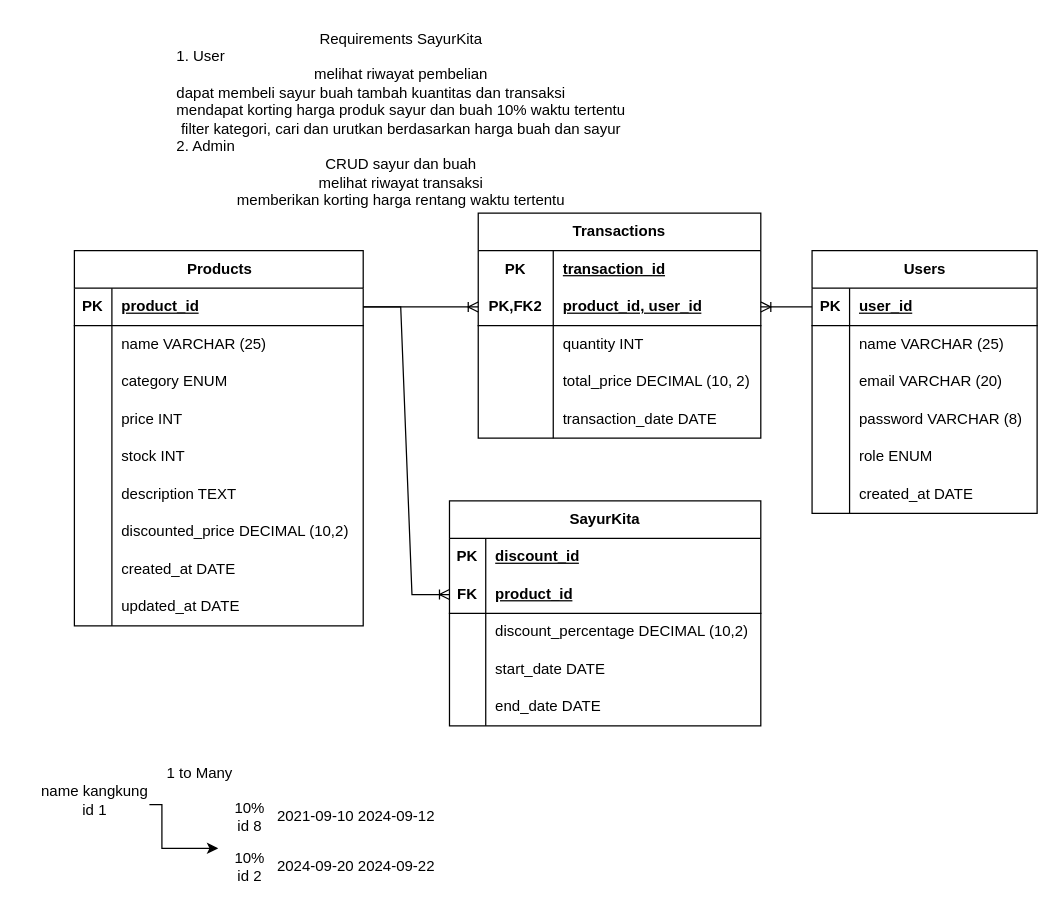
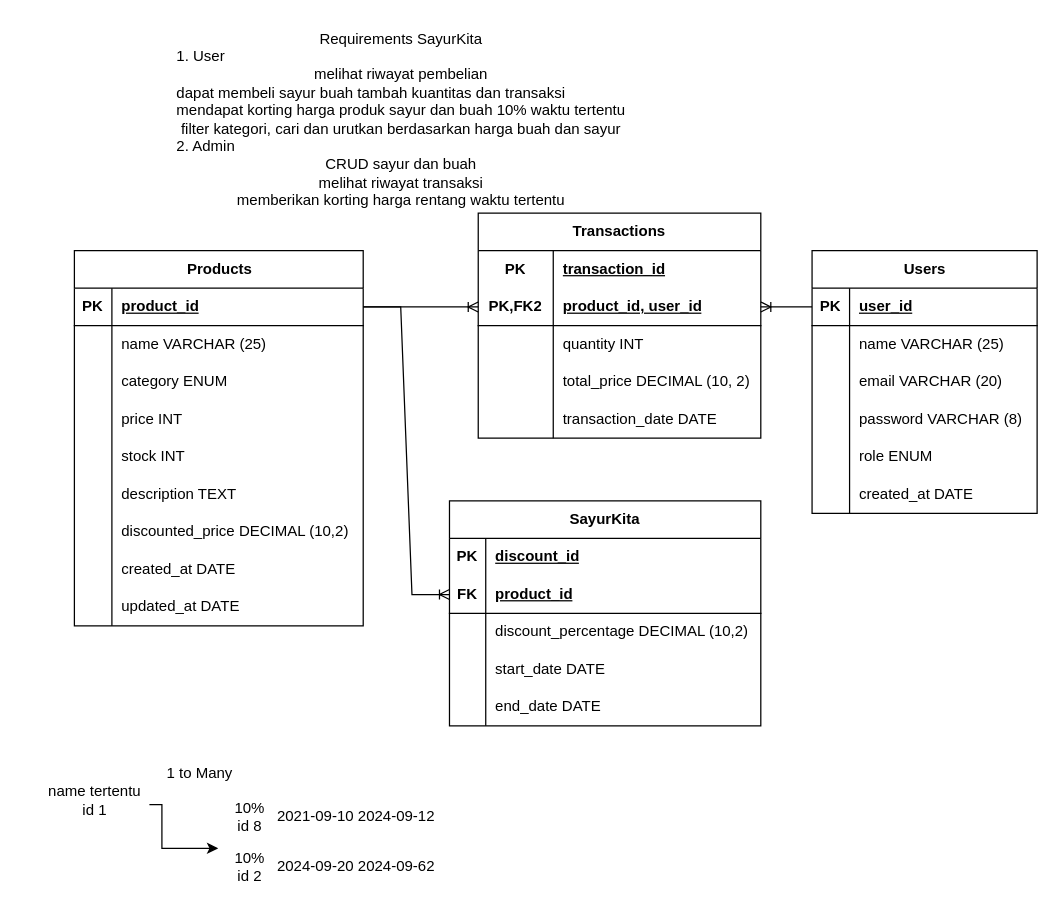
(95, 801) -> (95, 801)
(356, 867) -> (356, 867)
